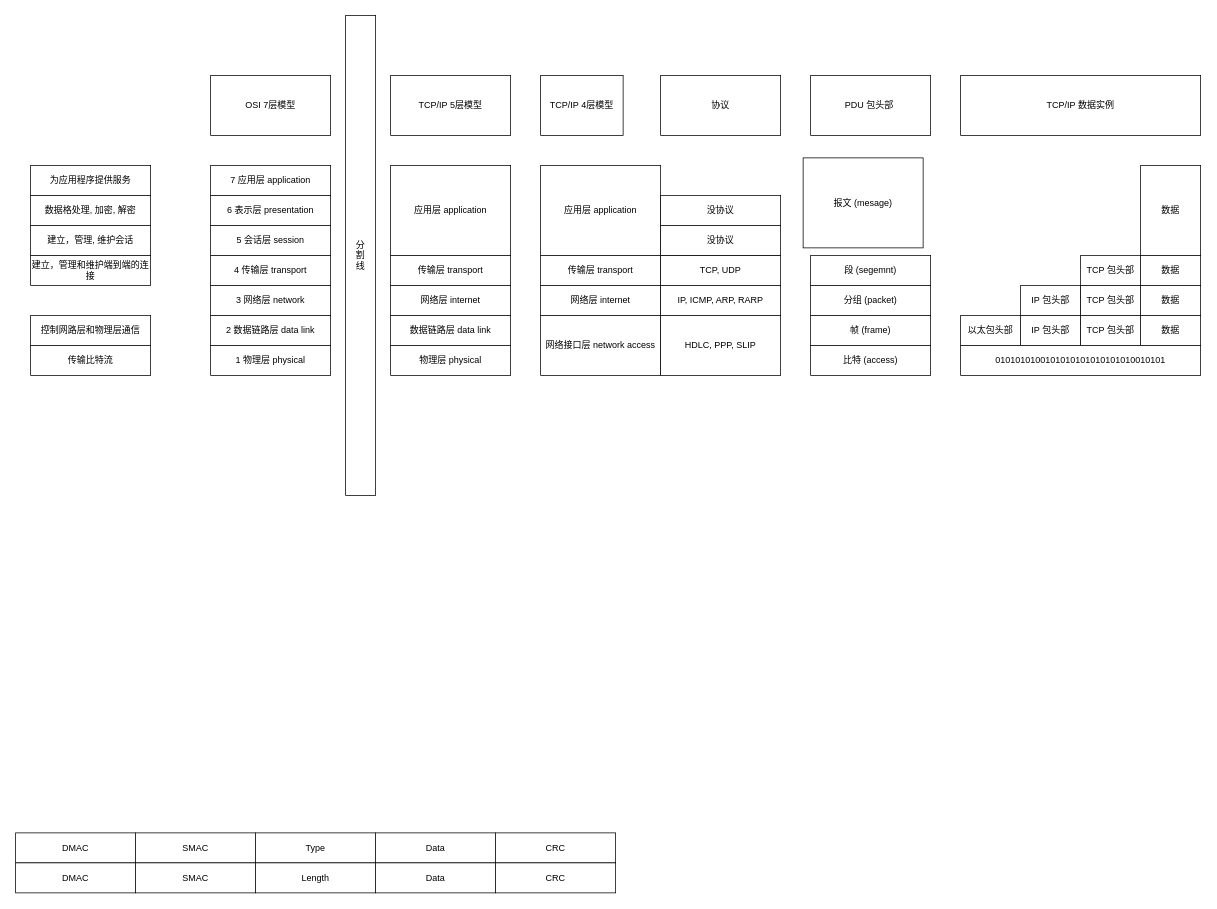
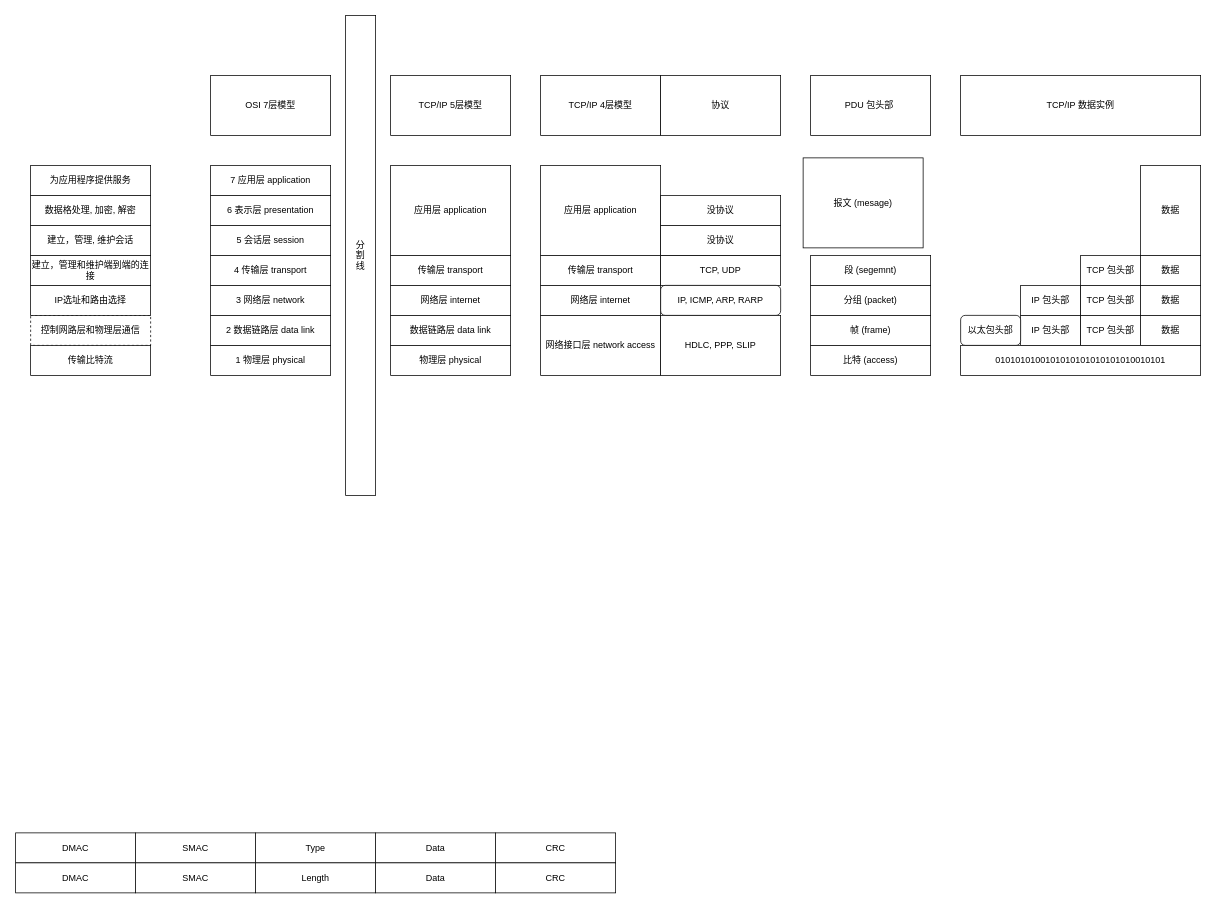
(582, 105) -> (600, 105)
none -> (90, 300)
(720, 300) -> (720, 300)
(90, 330) -> (90, 330)
(990, 330) -> (990, 330)
